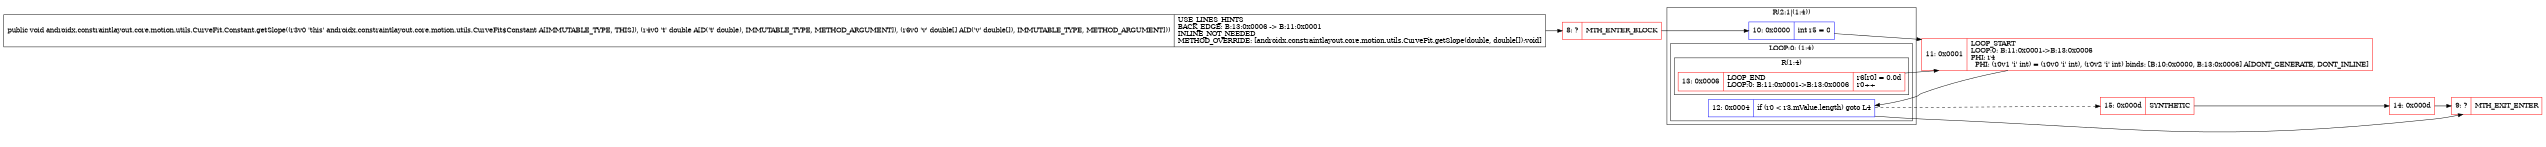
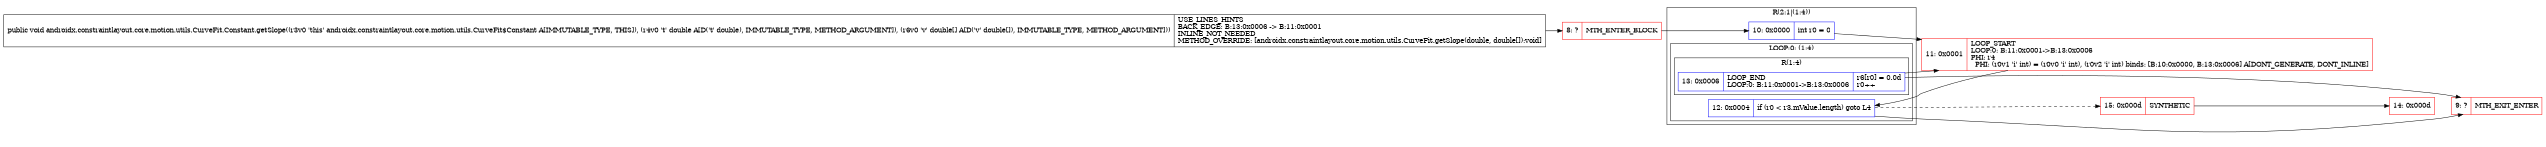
(1814, 31) -> (1814, 31)
(1792, 82) -> (1792, 82)
(2441, 106) -> (2181, 77)
